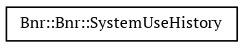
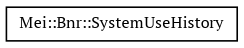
(122, 24) -> (122, 24)
